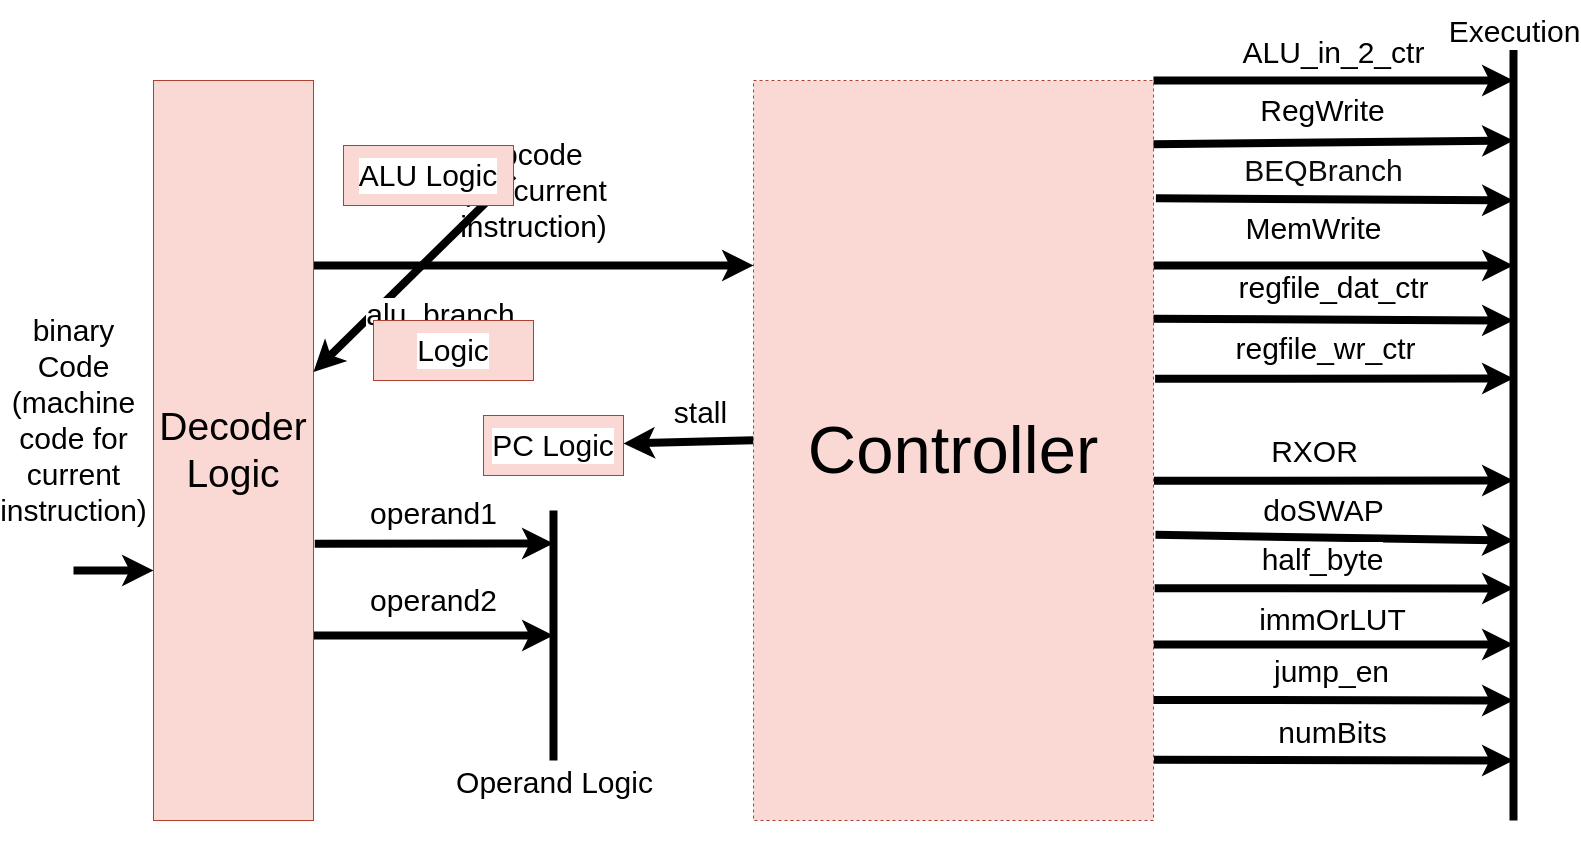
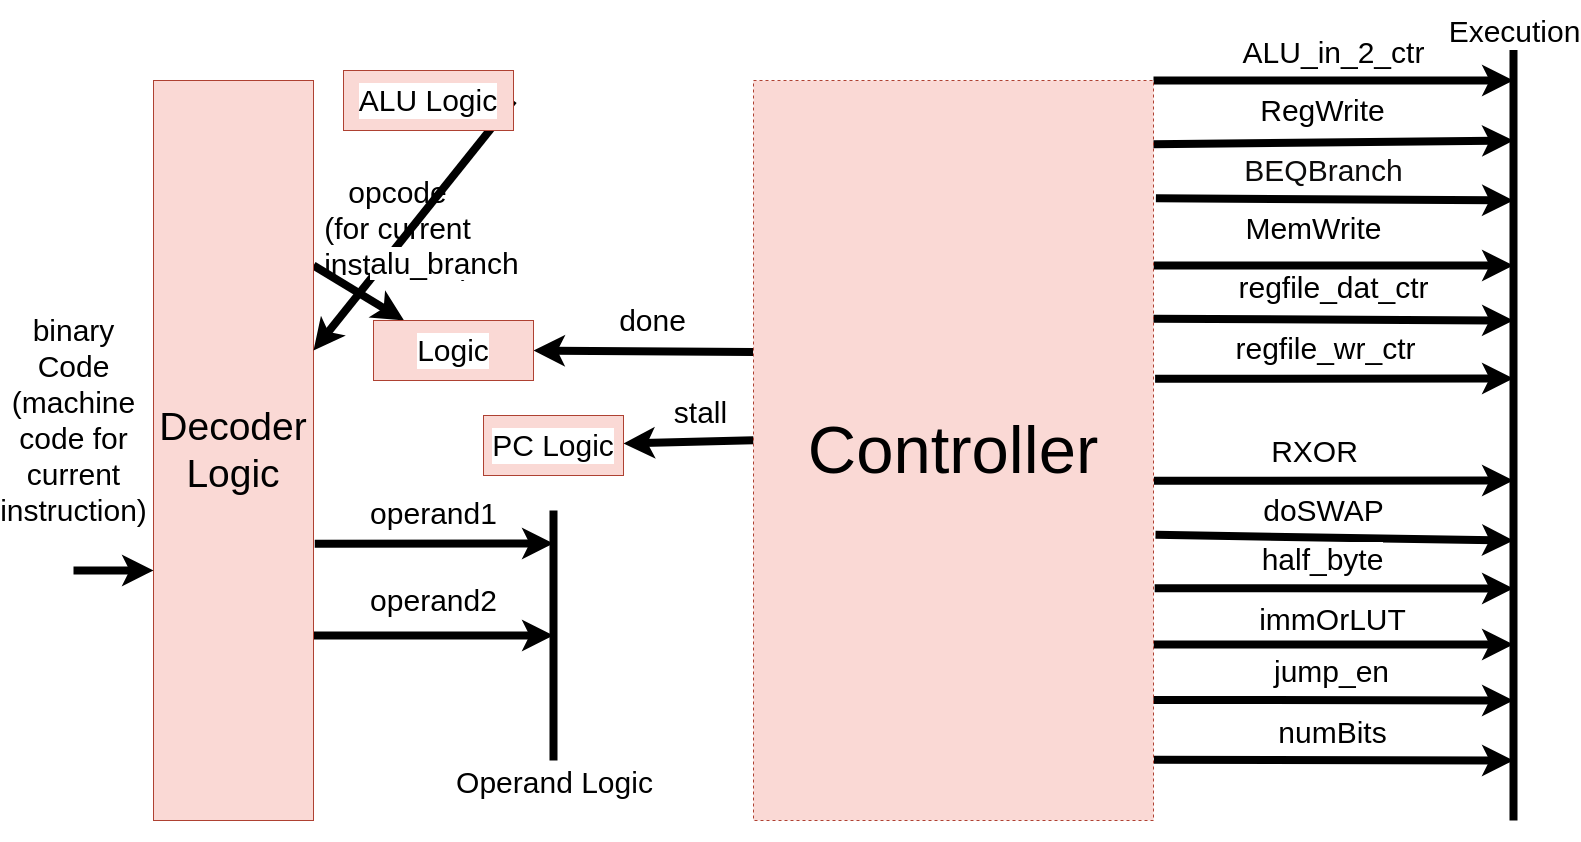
(429, 176) -> (429, 101)
(526, 266) -> (352, 289)
none -> (653, 351)
